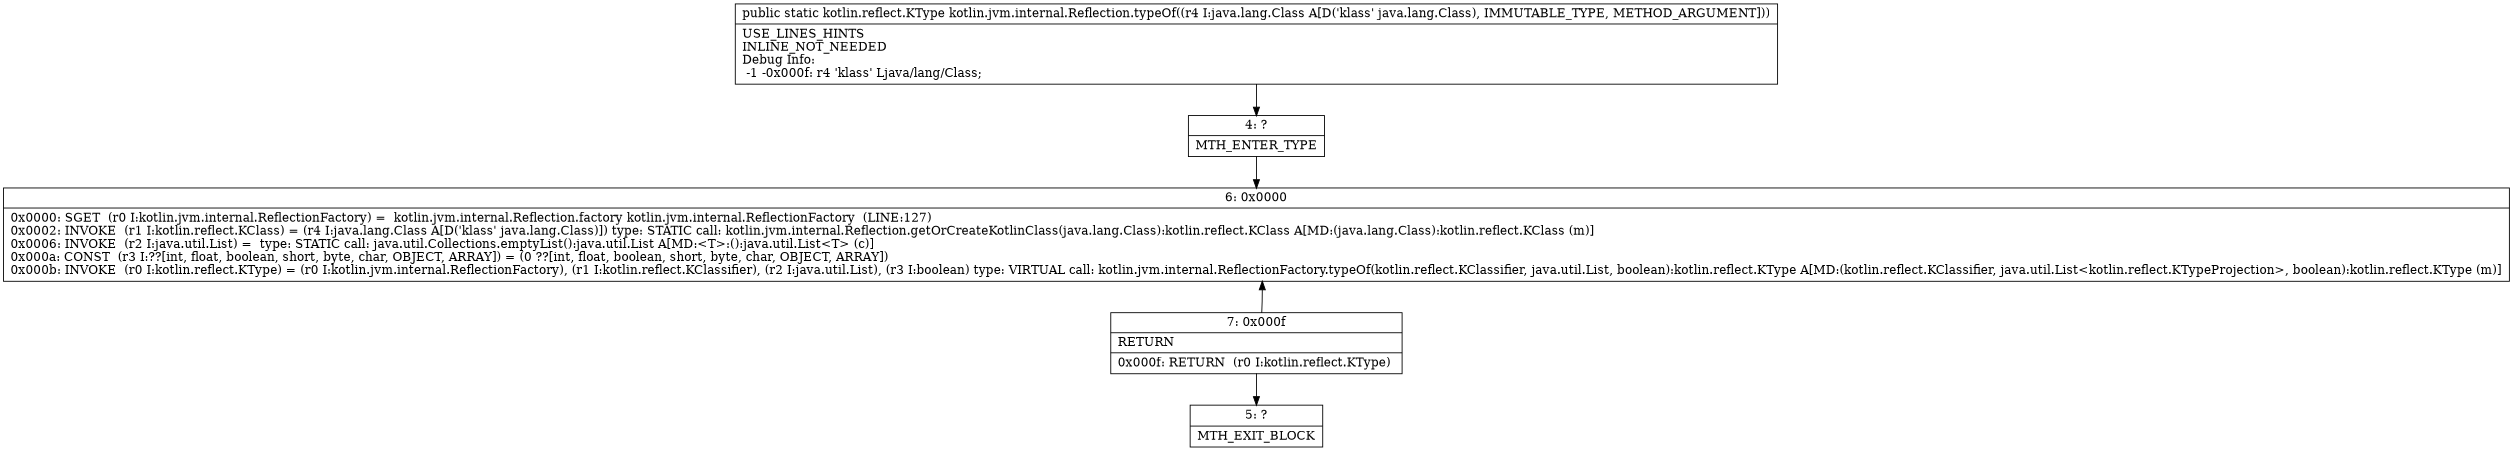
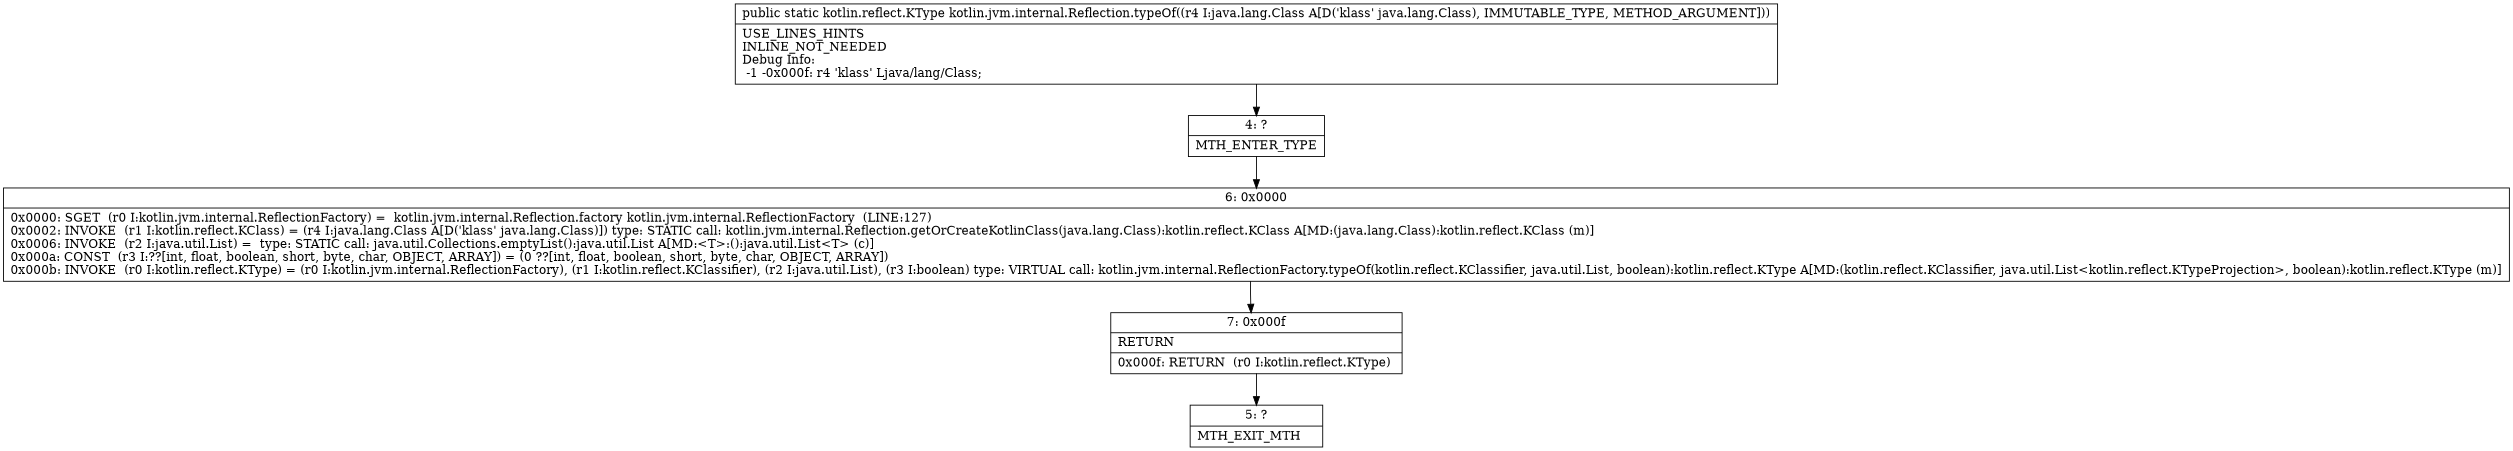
(1262, 301) -> (1251, 293)
(1256, 436) -> (1249, 436)
